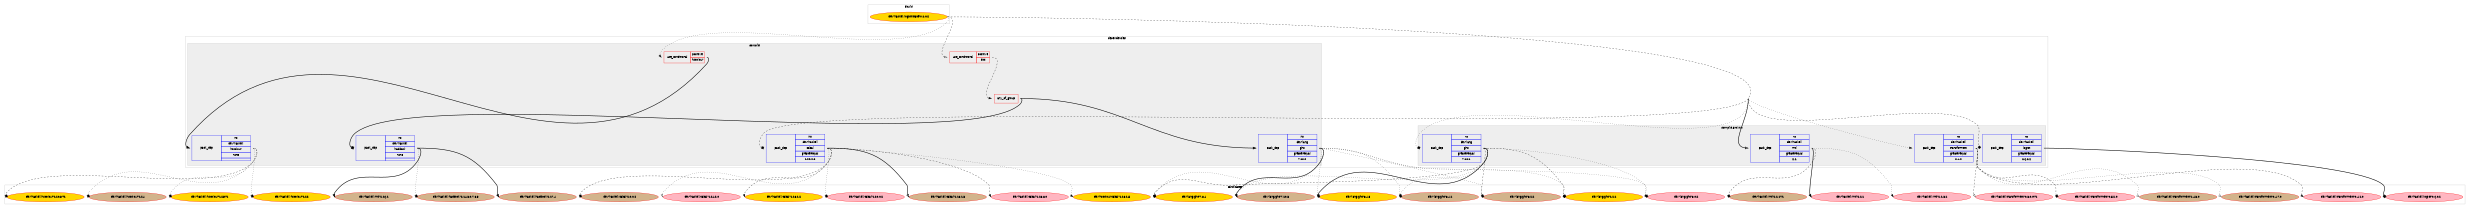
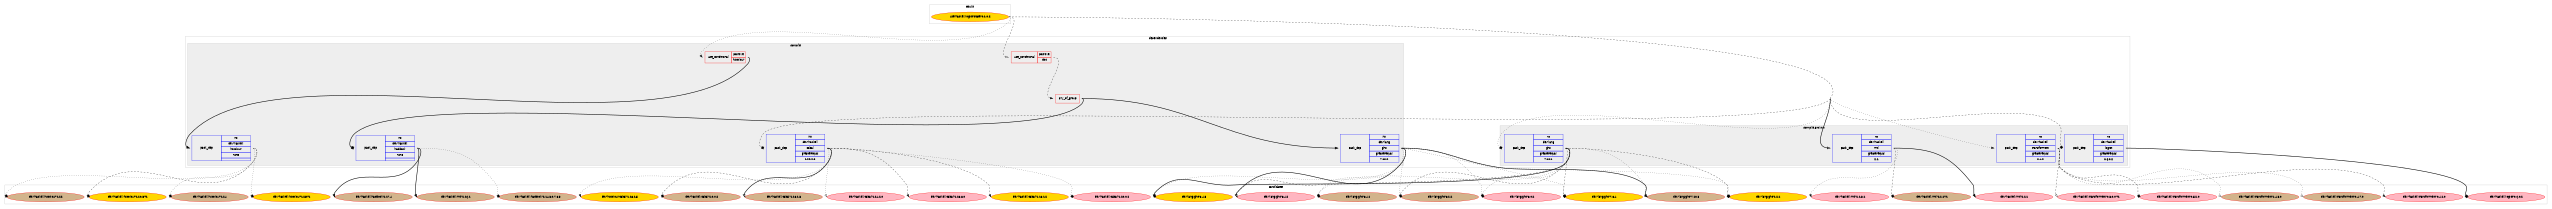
(909, 17) -> (970, 17)
(292, 197) -> (46, 197)
none -> (1276, 197)
